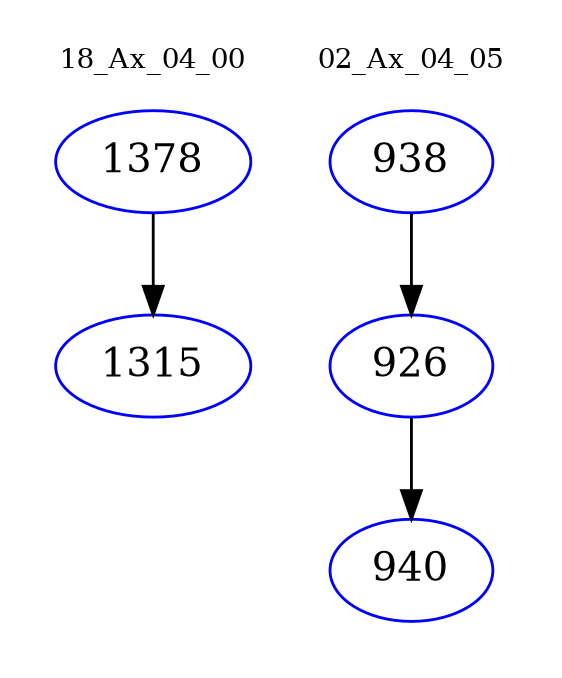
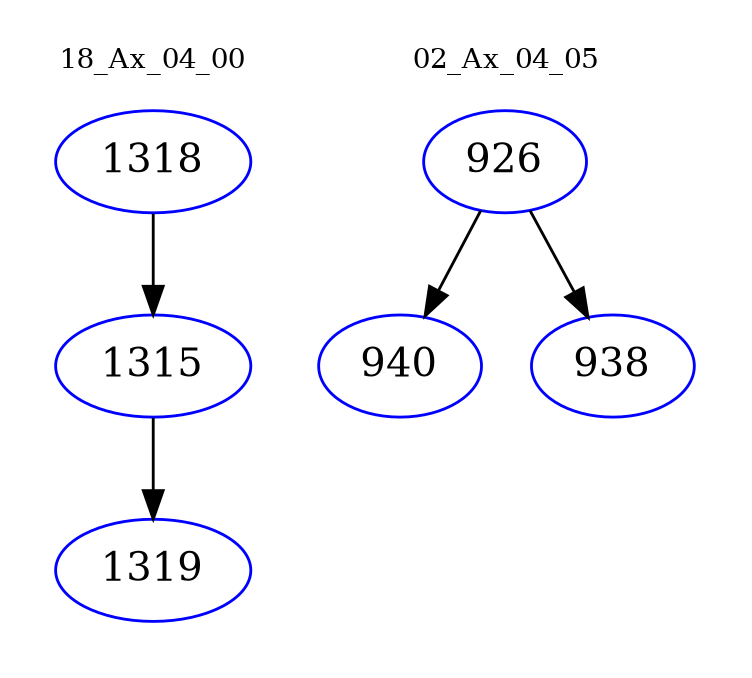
(153, 162) -> (153, 162)
(411, 250) -> (552, 251)
none -> (153, 570)
